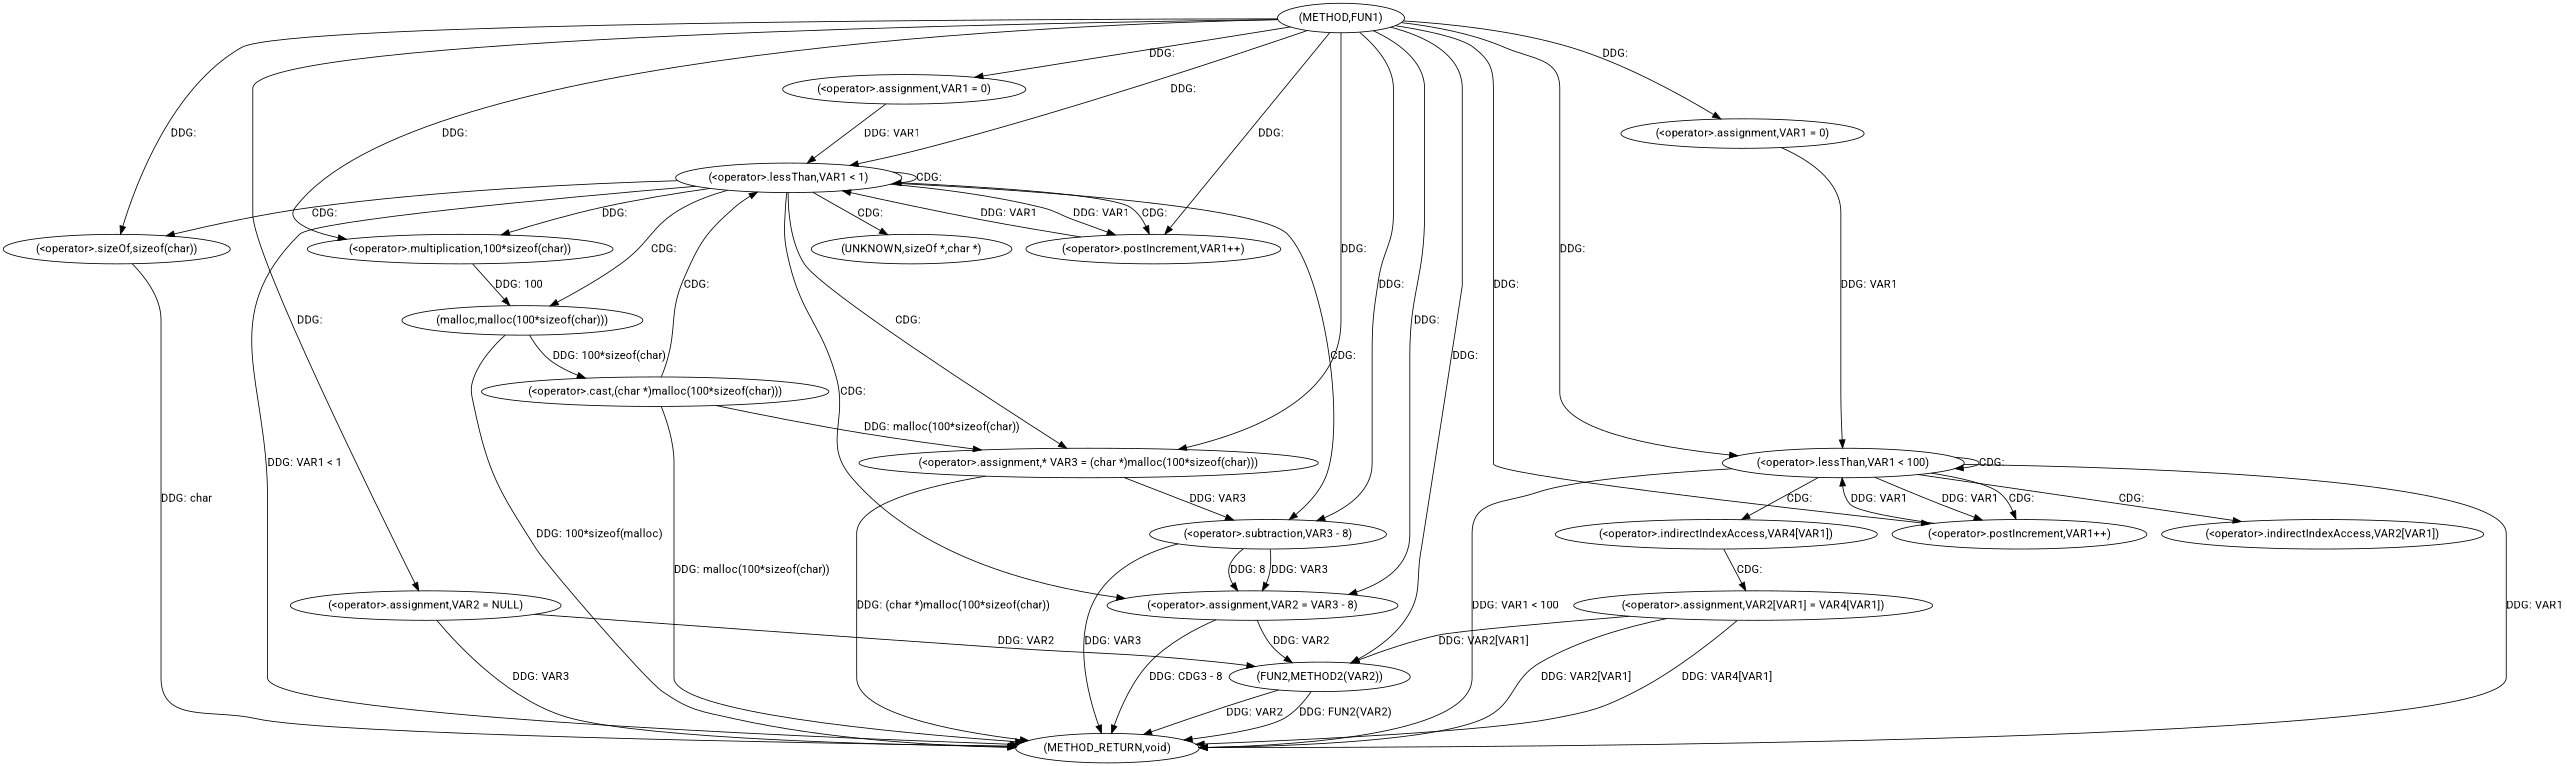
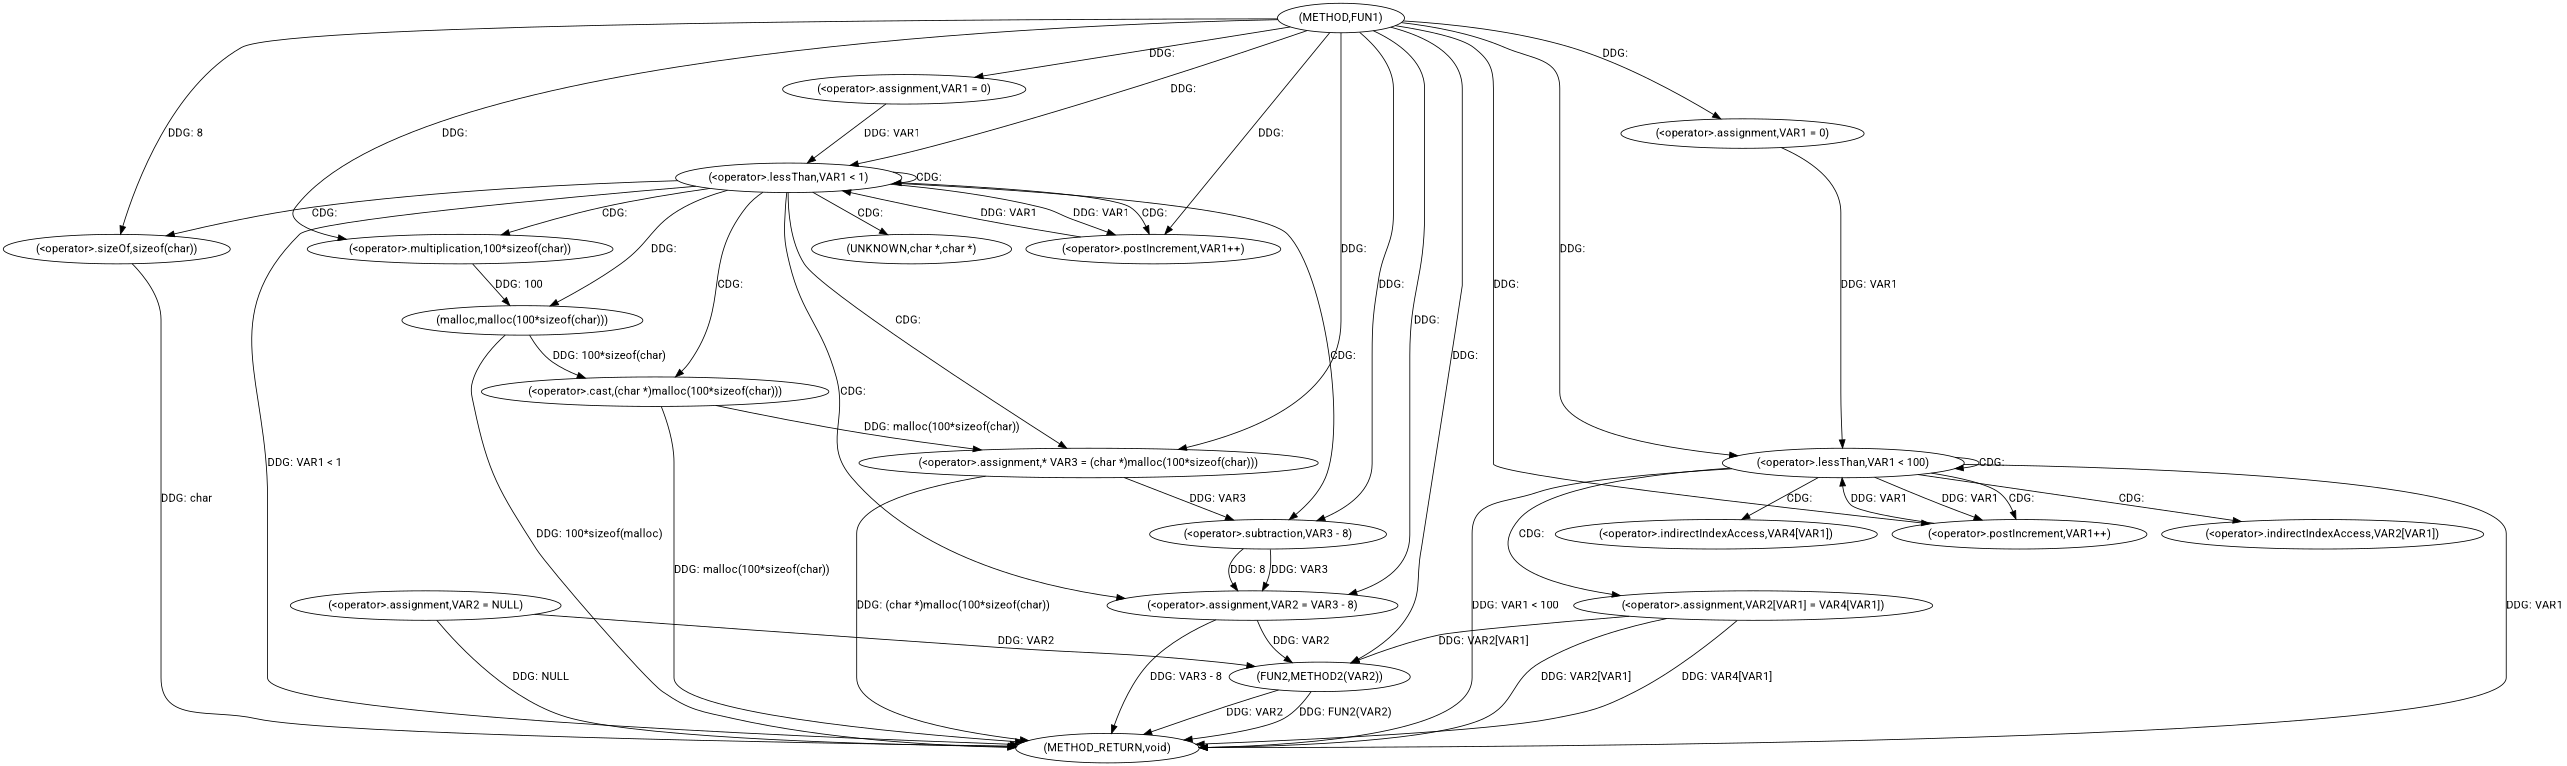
(498, 46) -> none
(186, 134) -> (186, 134)
(617, 213) -> (617, 213)
(666, 249) -> (666, 249)
(912, 249) -> (912, 249)
(685, 276) -> (717, 279)
(1733, 566) -> (1549, 500)
(1090, 612) -> none
(541, 677) -> (541, 677)
(1186, 677) -> (1186, 677)
